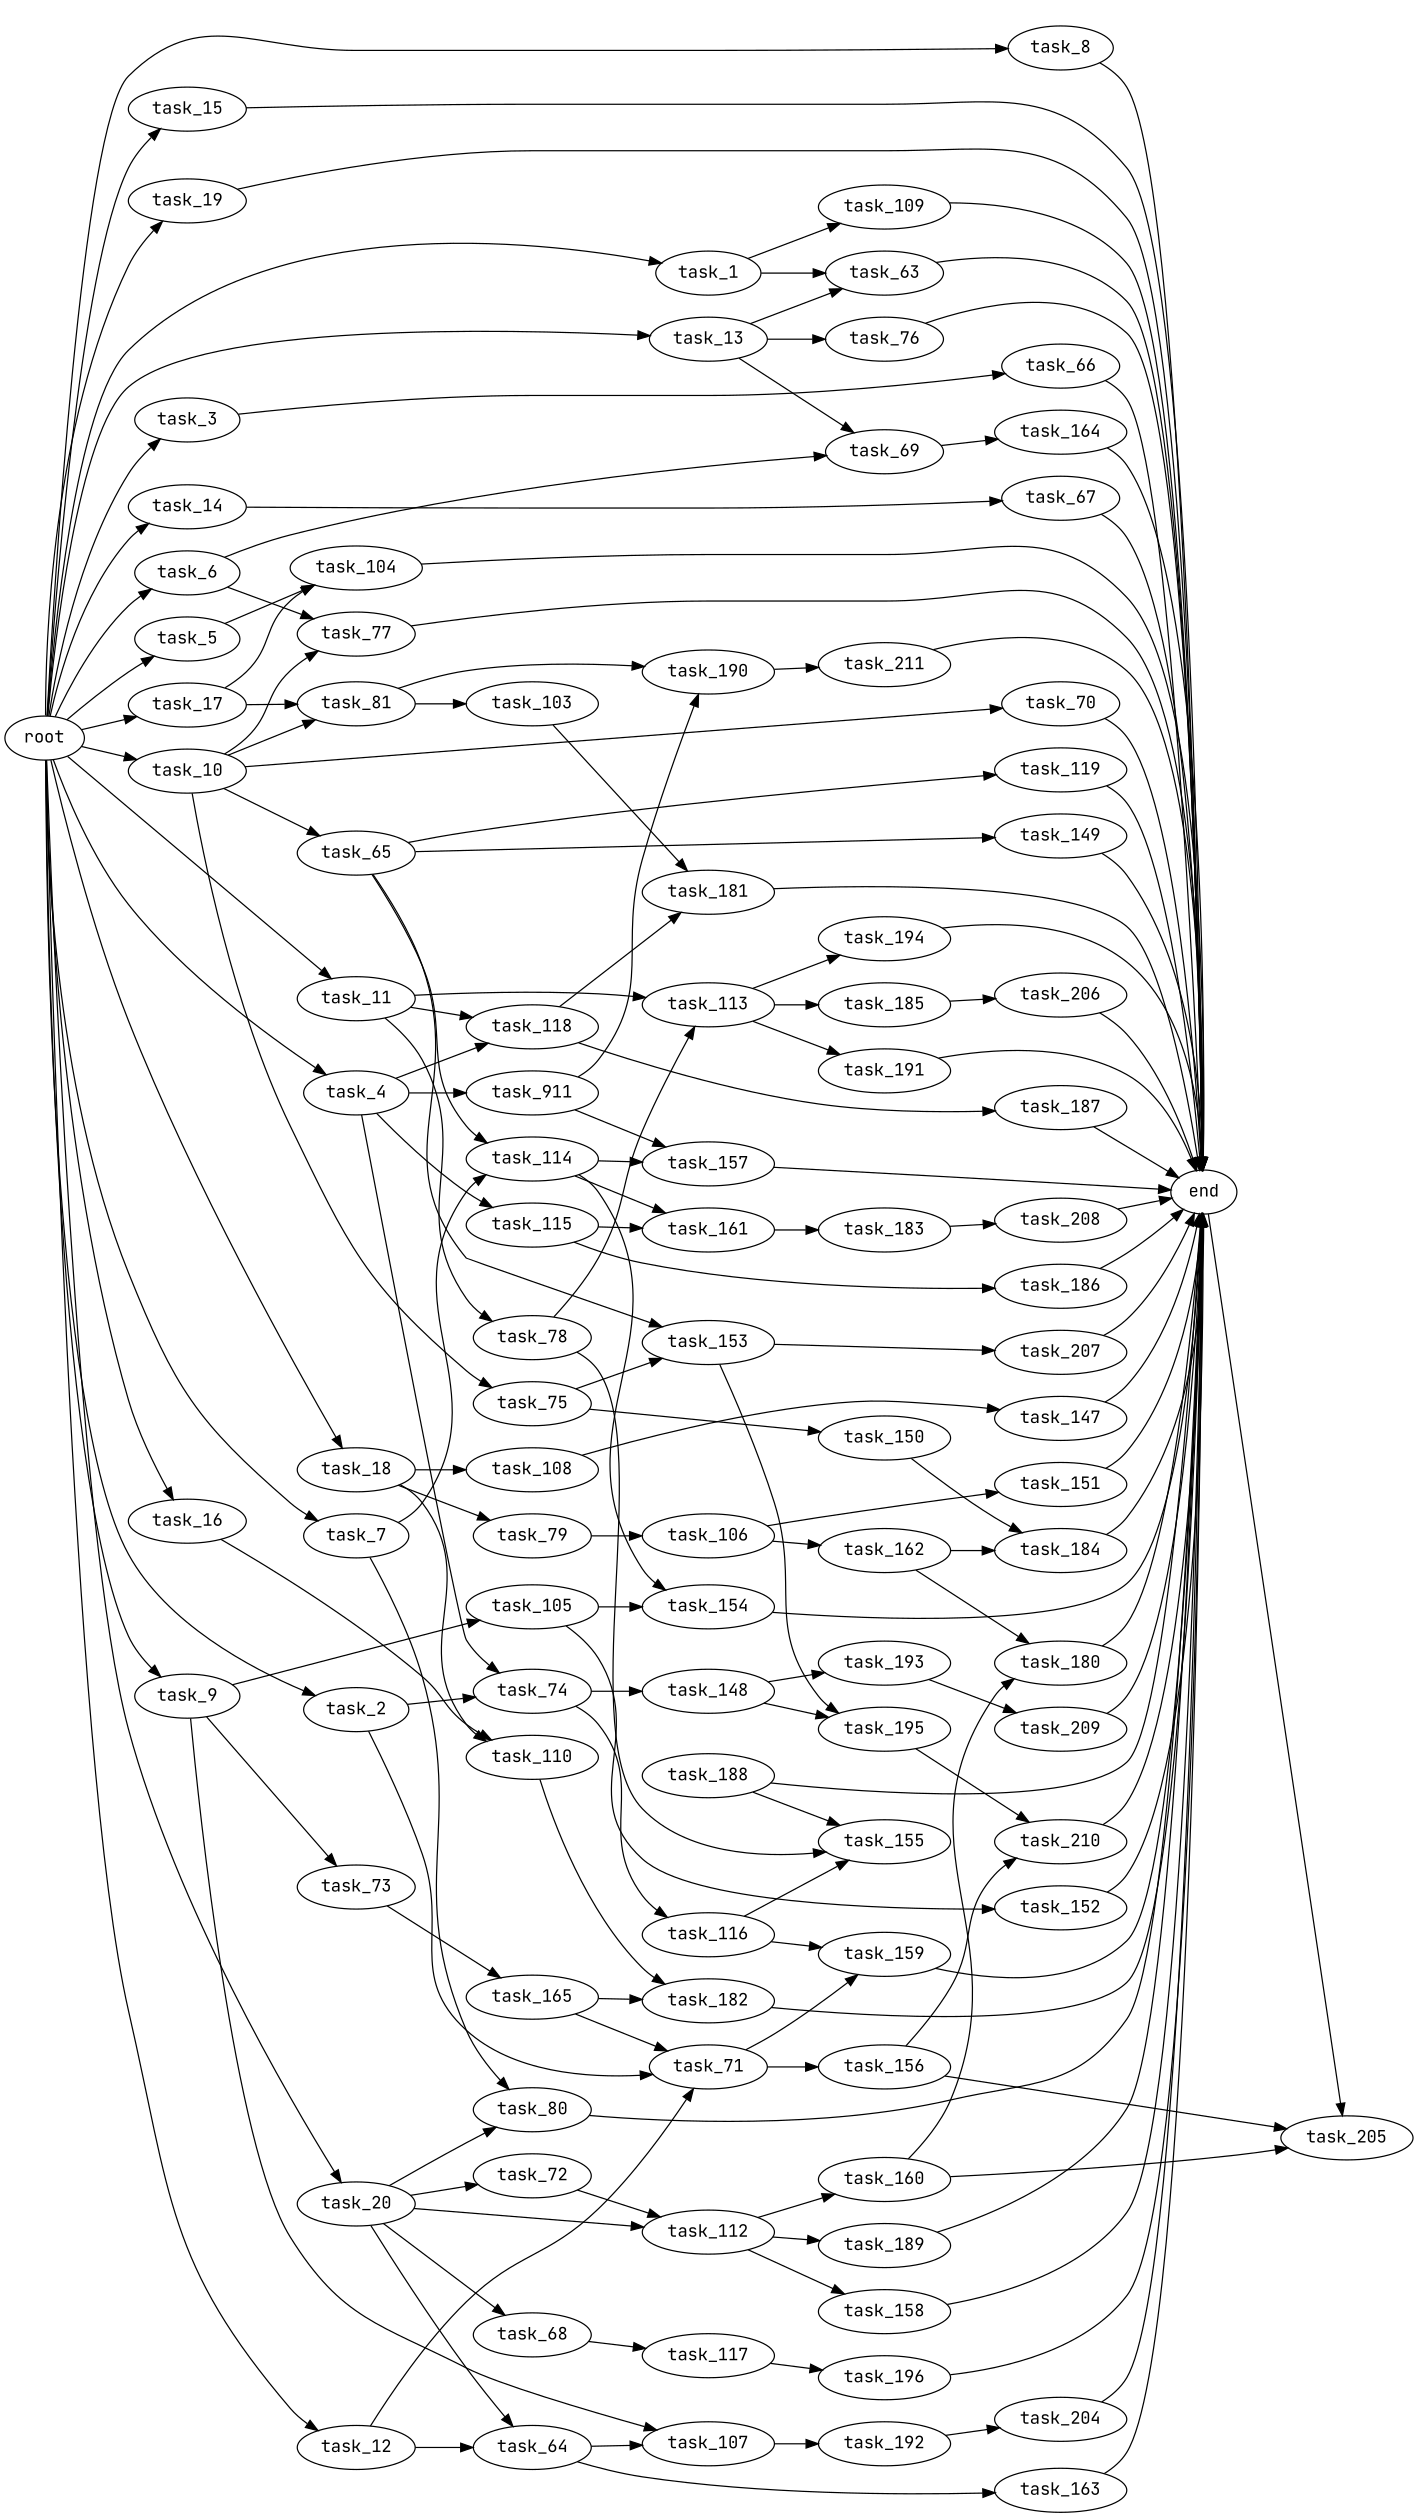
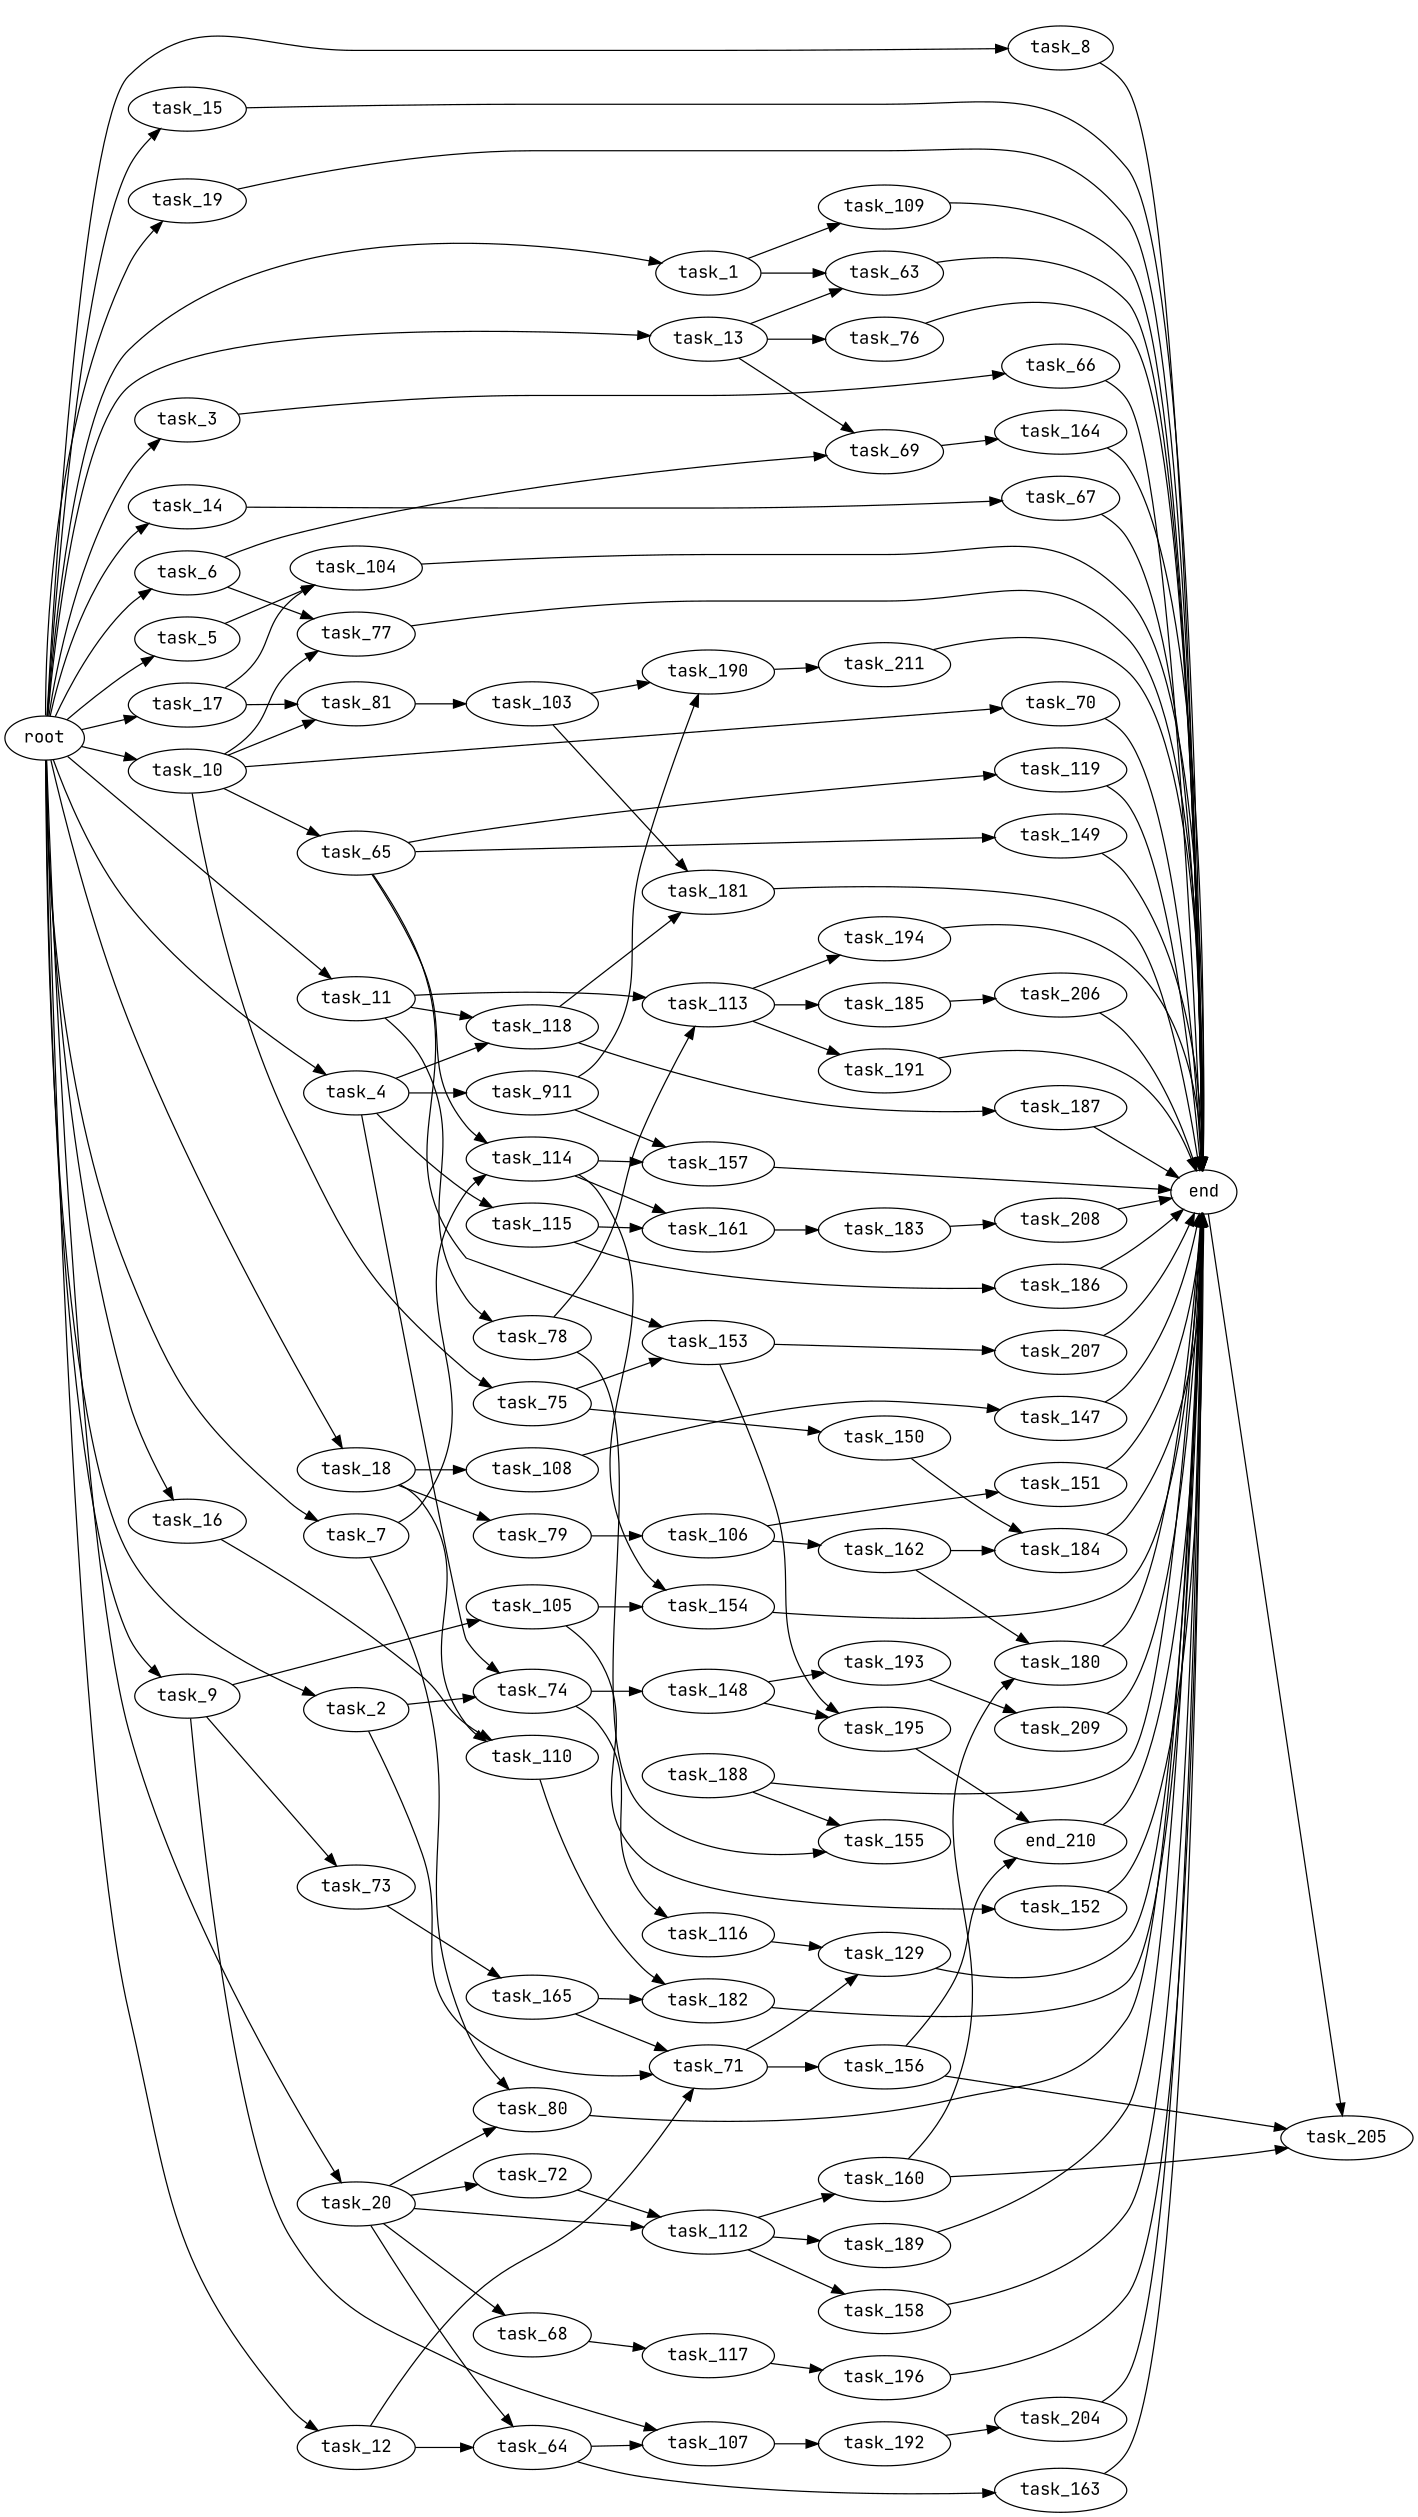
(514, 666) -> (614, 689)
(1061, 1842) -> (1061, 1842)
(791, 1891) -> none
(884, 1954) -> (884, 1954)
